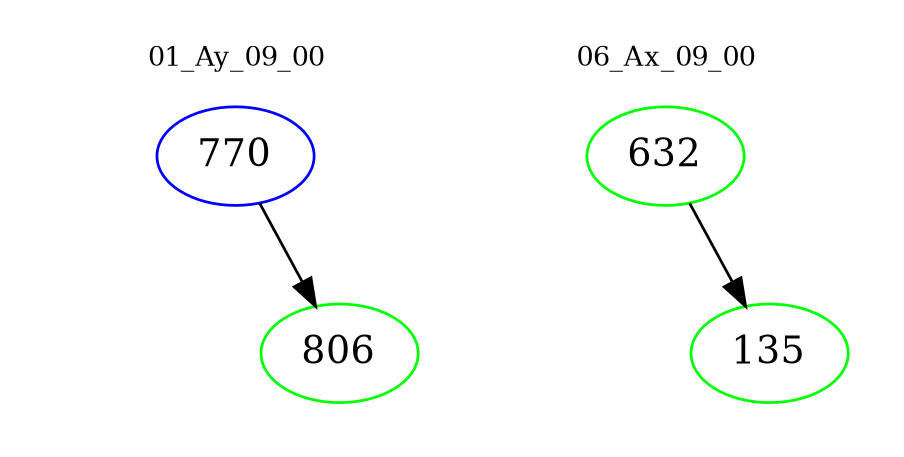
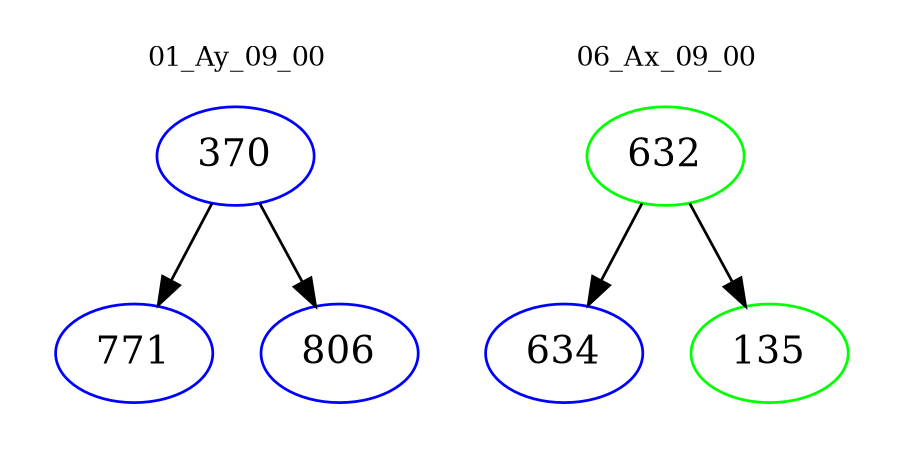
(236, 156) -> (236, 156)
none -> (134, 353)
(340, 353) -> (340, 353)
none -> (564, 353)
